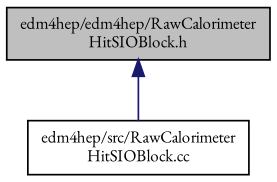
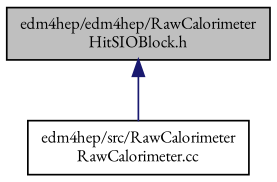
(138, 148) -> (138, 148)
